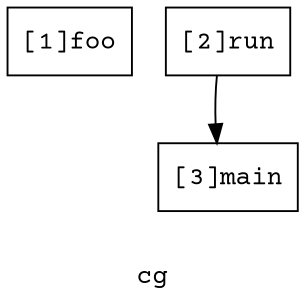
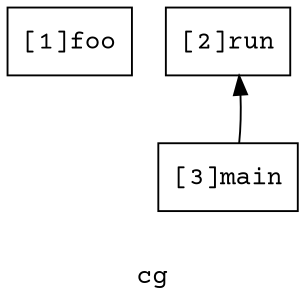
(215, 100) -> (241, 119)
